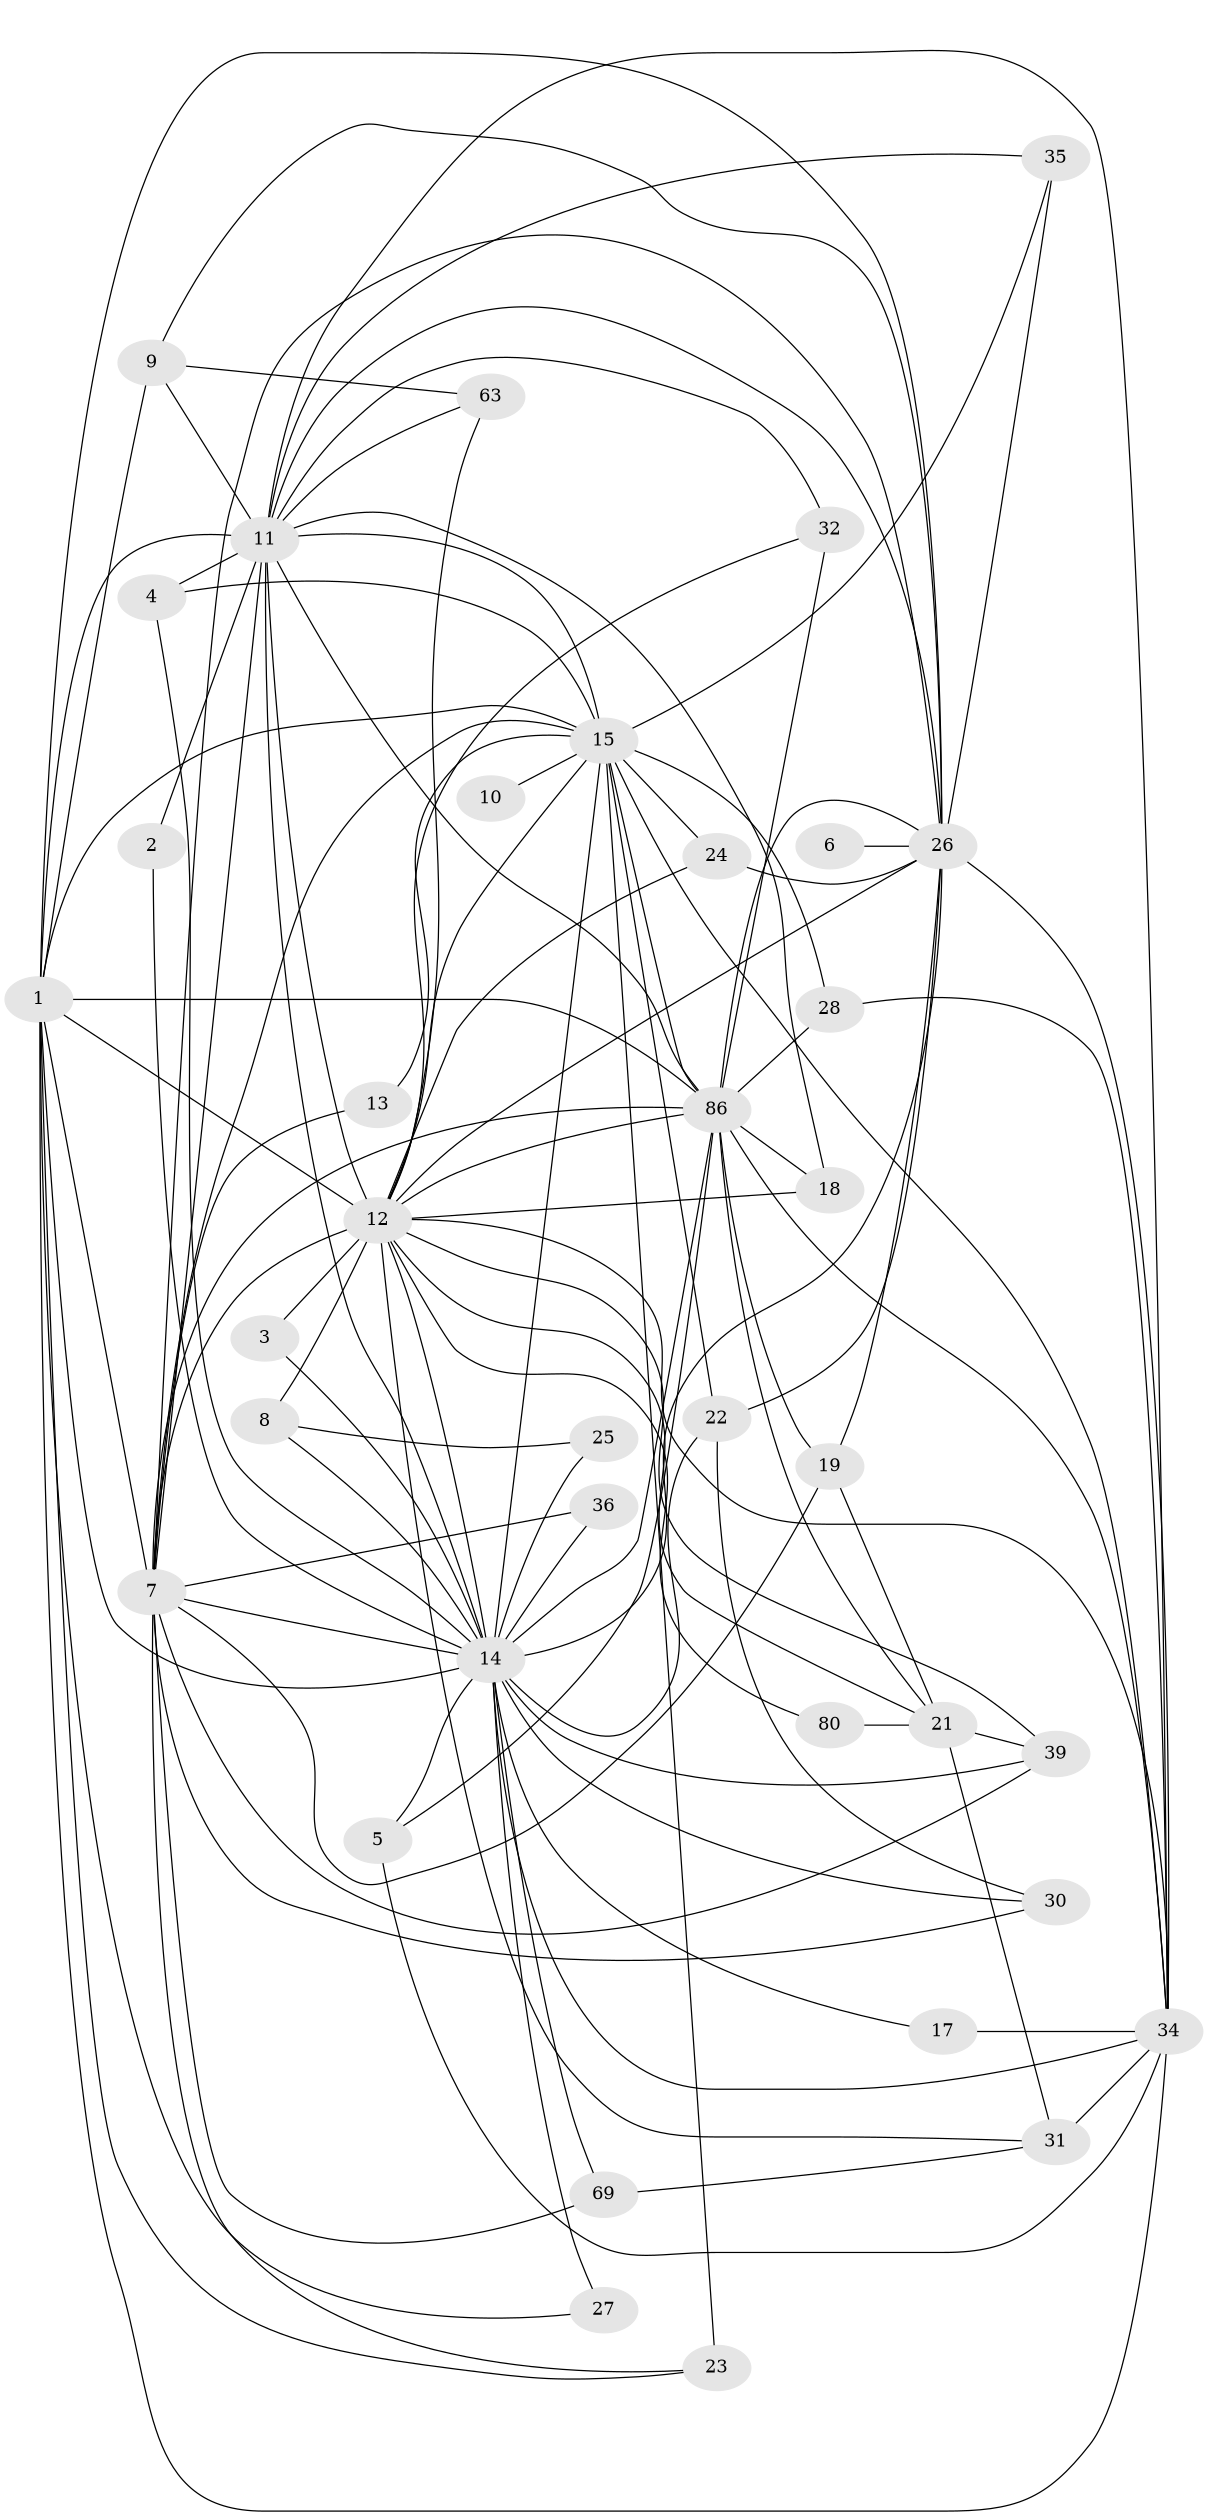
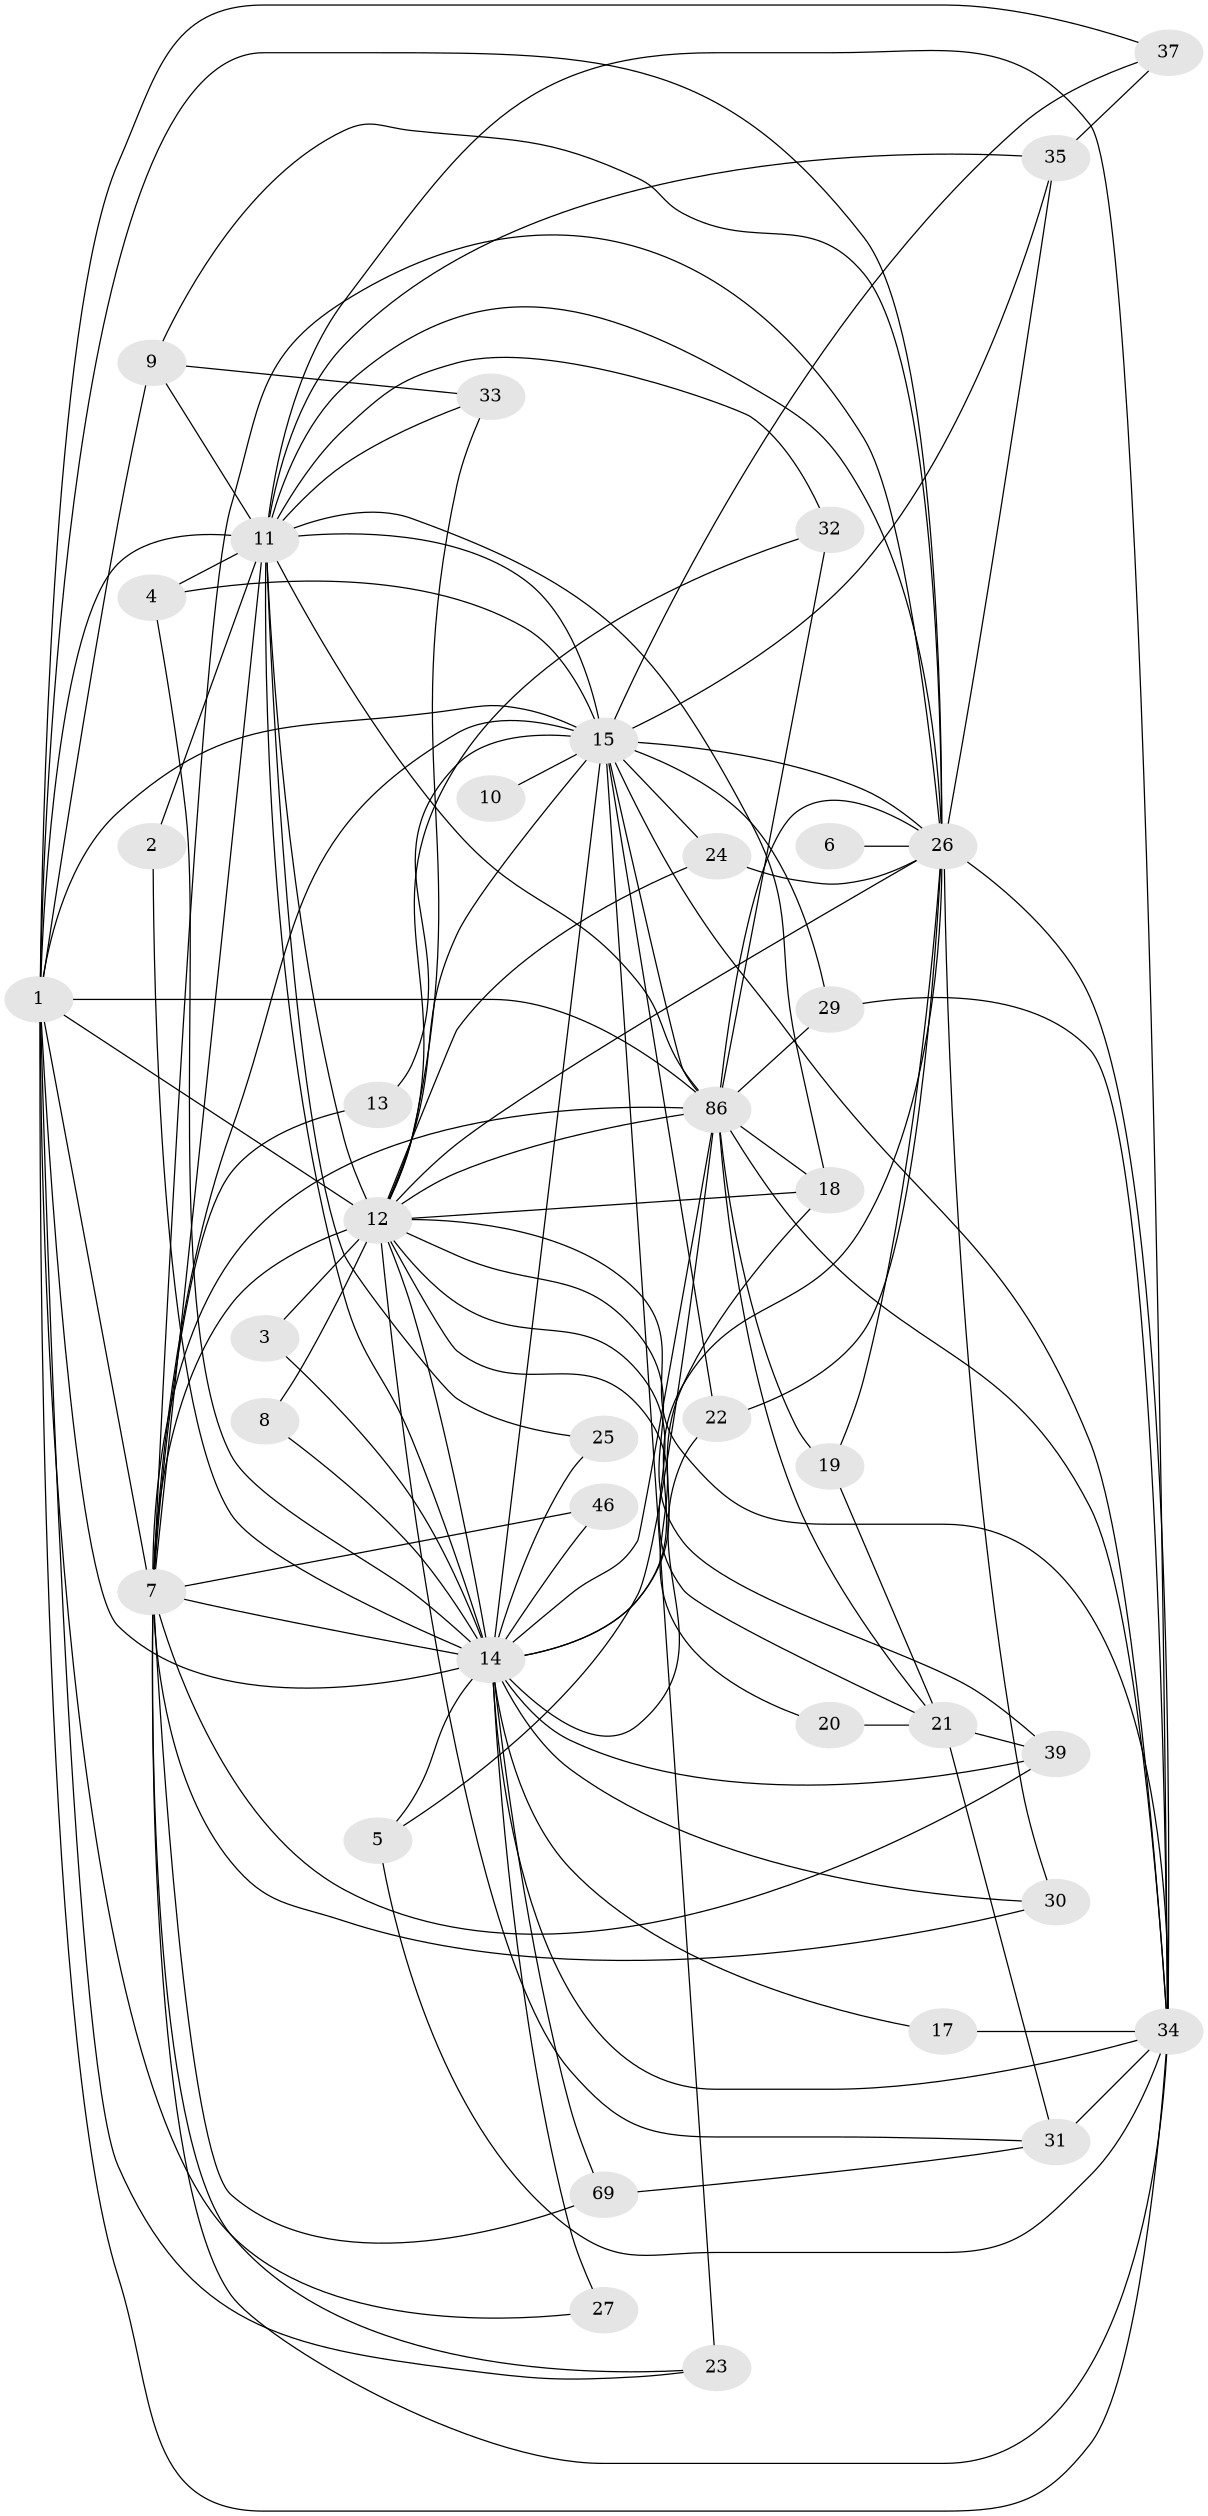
none -> (1169, 53)
(491, 397) -> (491, 397)
none -> (794, 767)
(830, 1009) -> (830, 1009)
none -> (712, 1331)
(434, 1445) -> (305, 1062)
(604, 1507) -> (604, 1507)
(830, 1725) -> (830, 1725)
(779, 1732) -> (970, 1378)
(493, 1847) -> (477, 2437)
